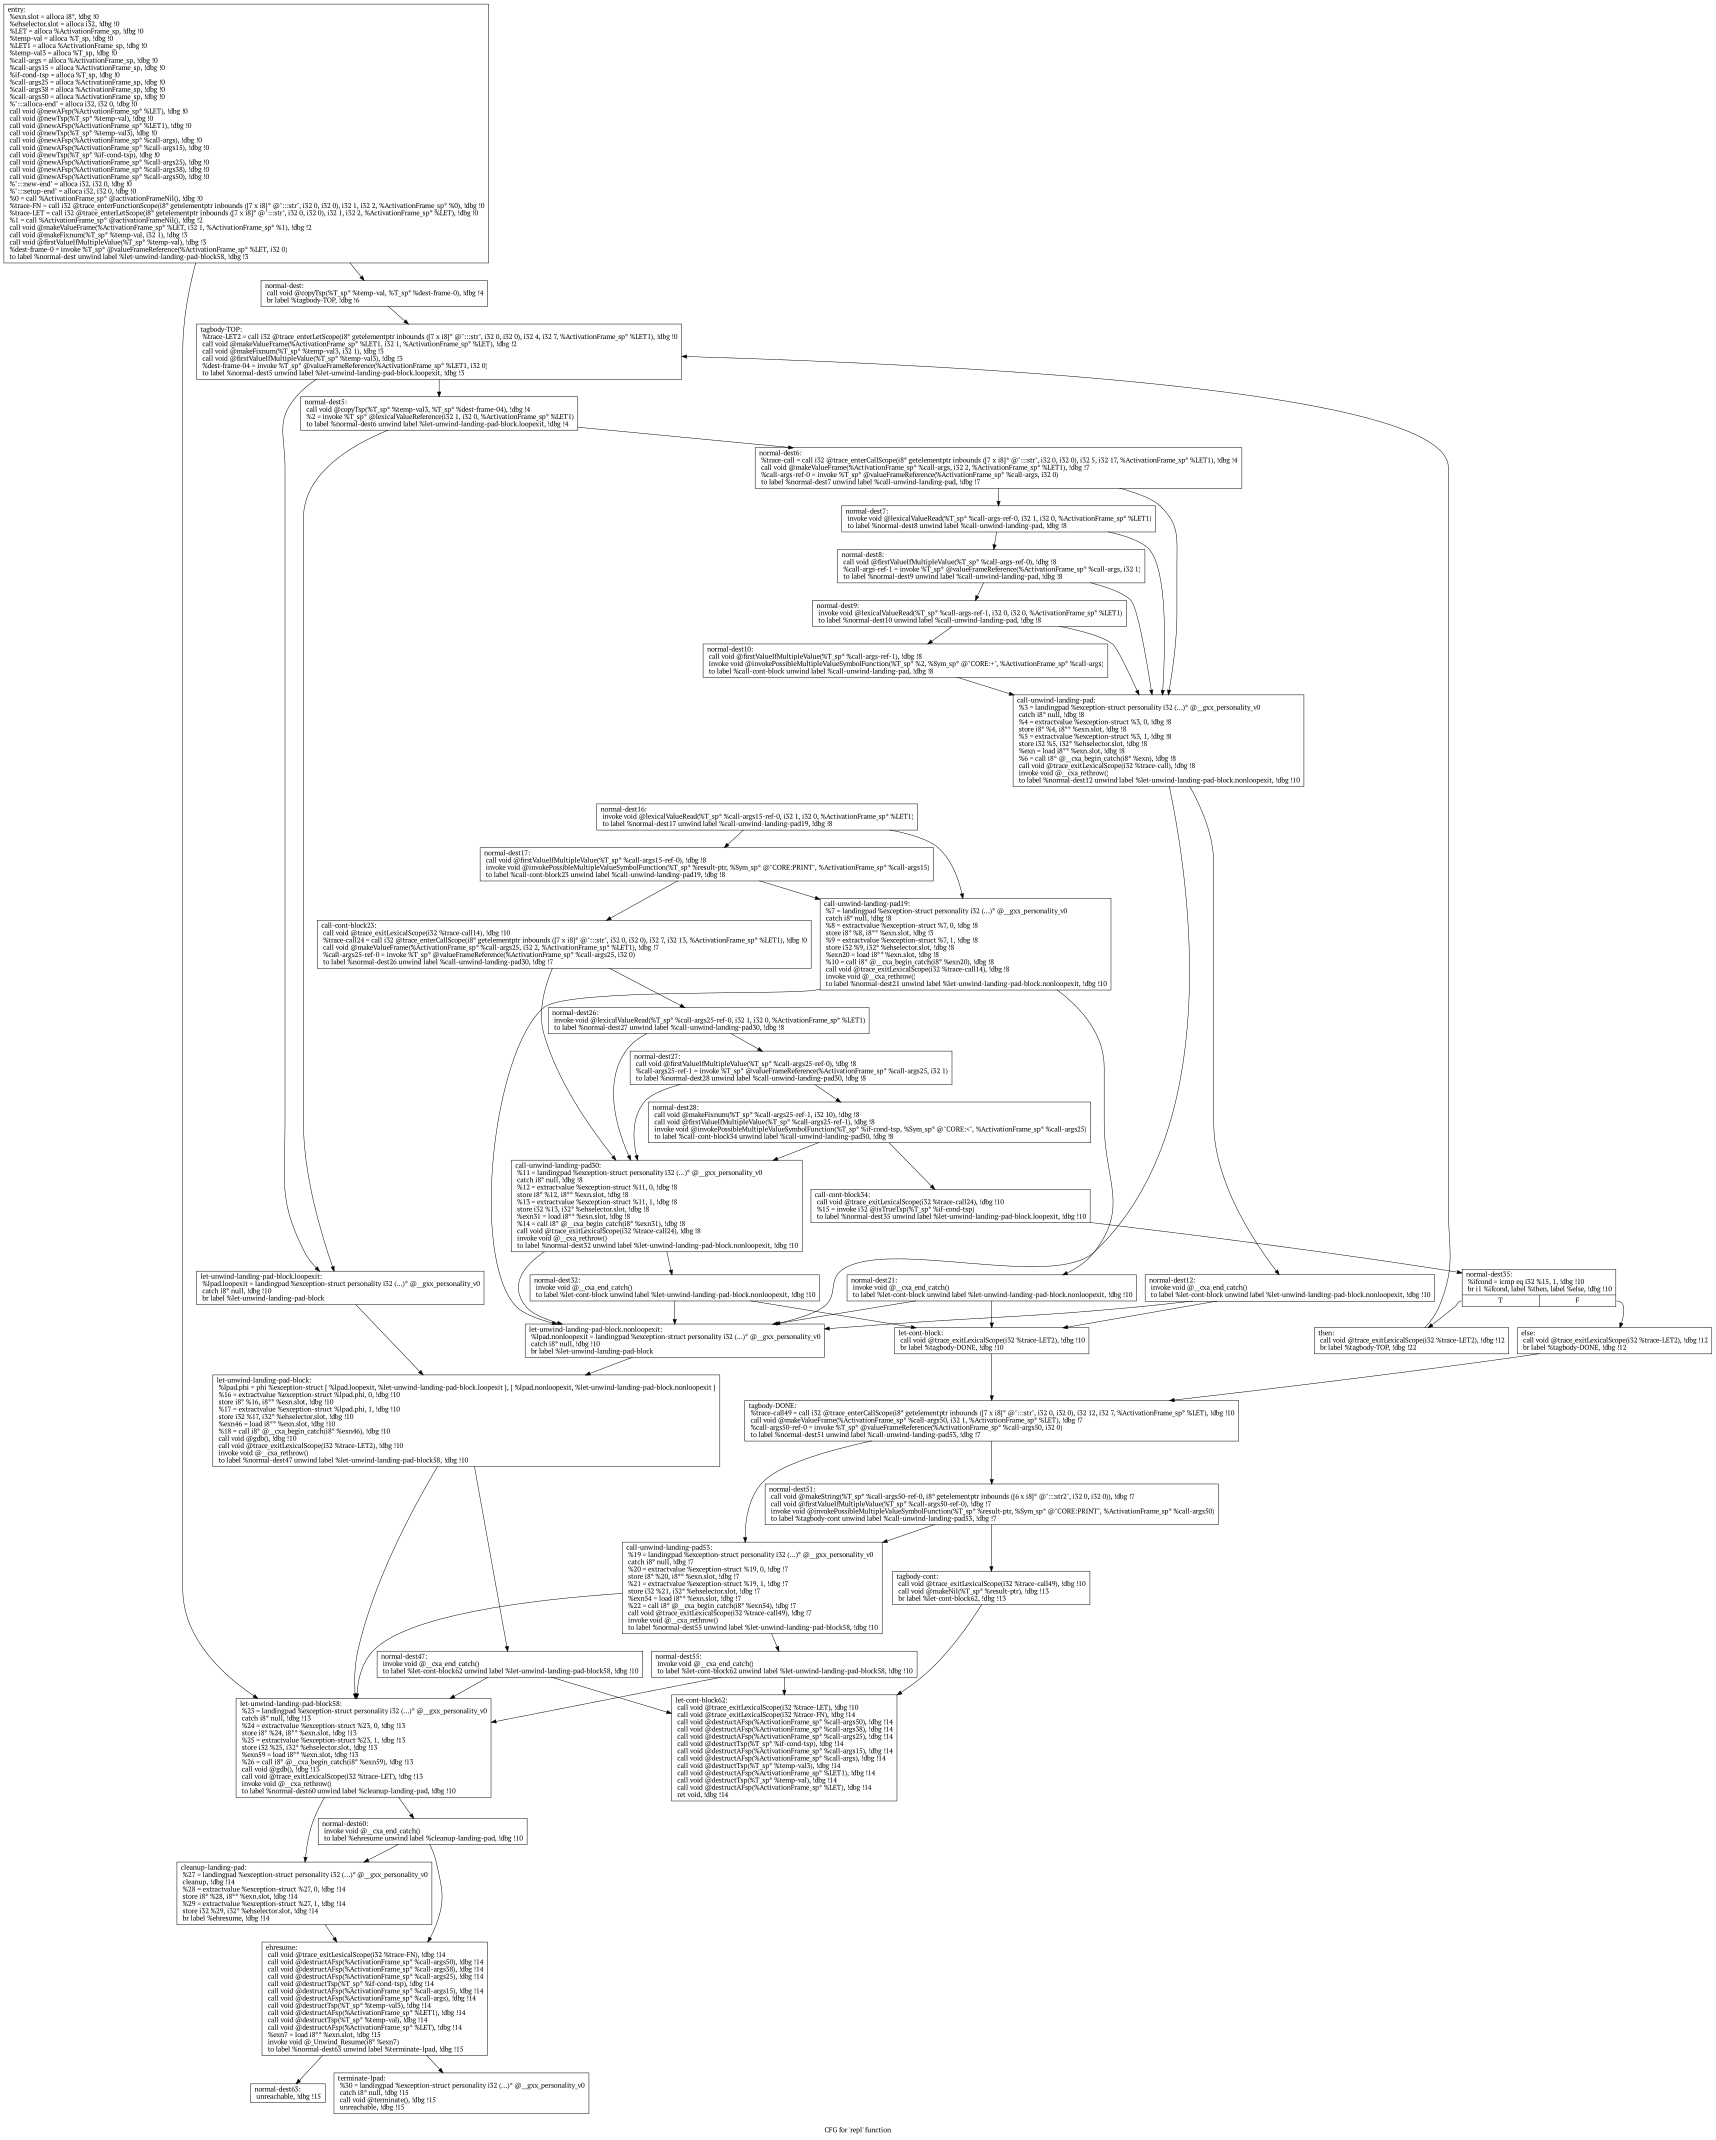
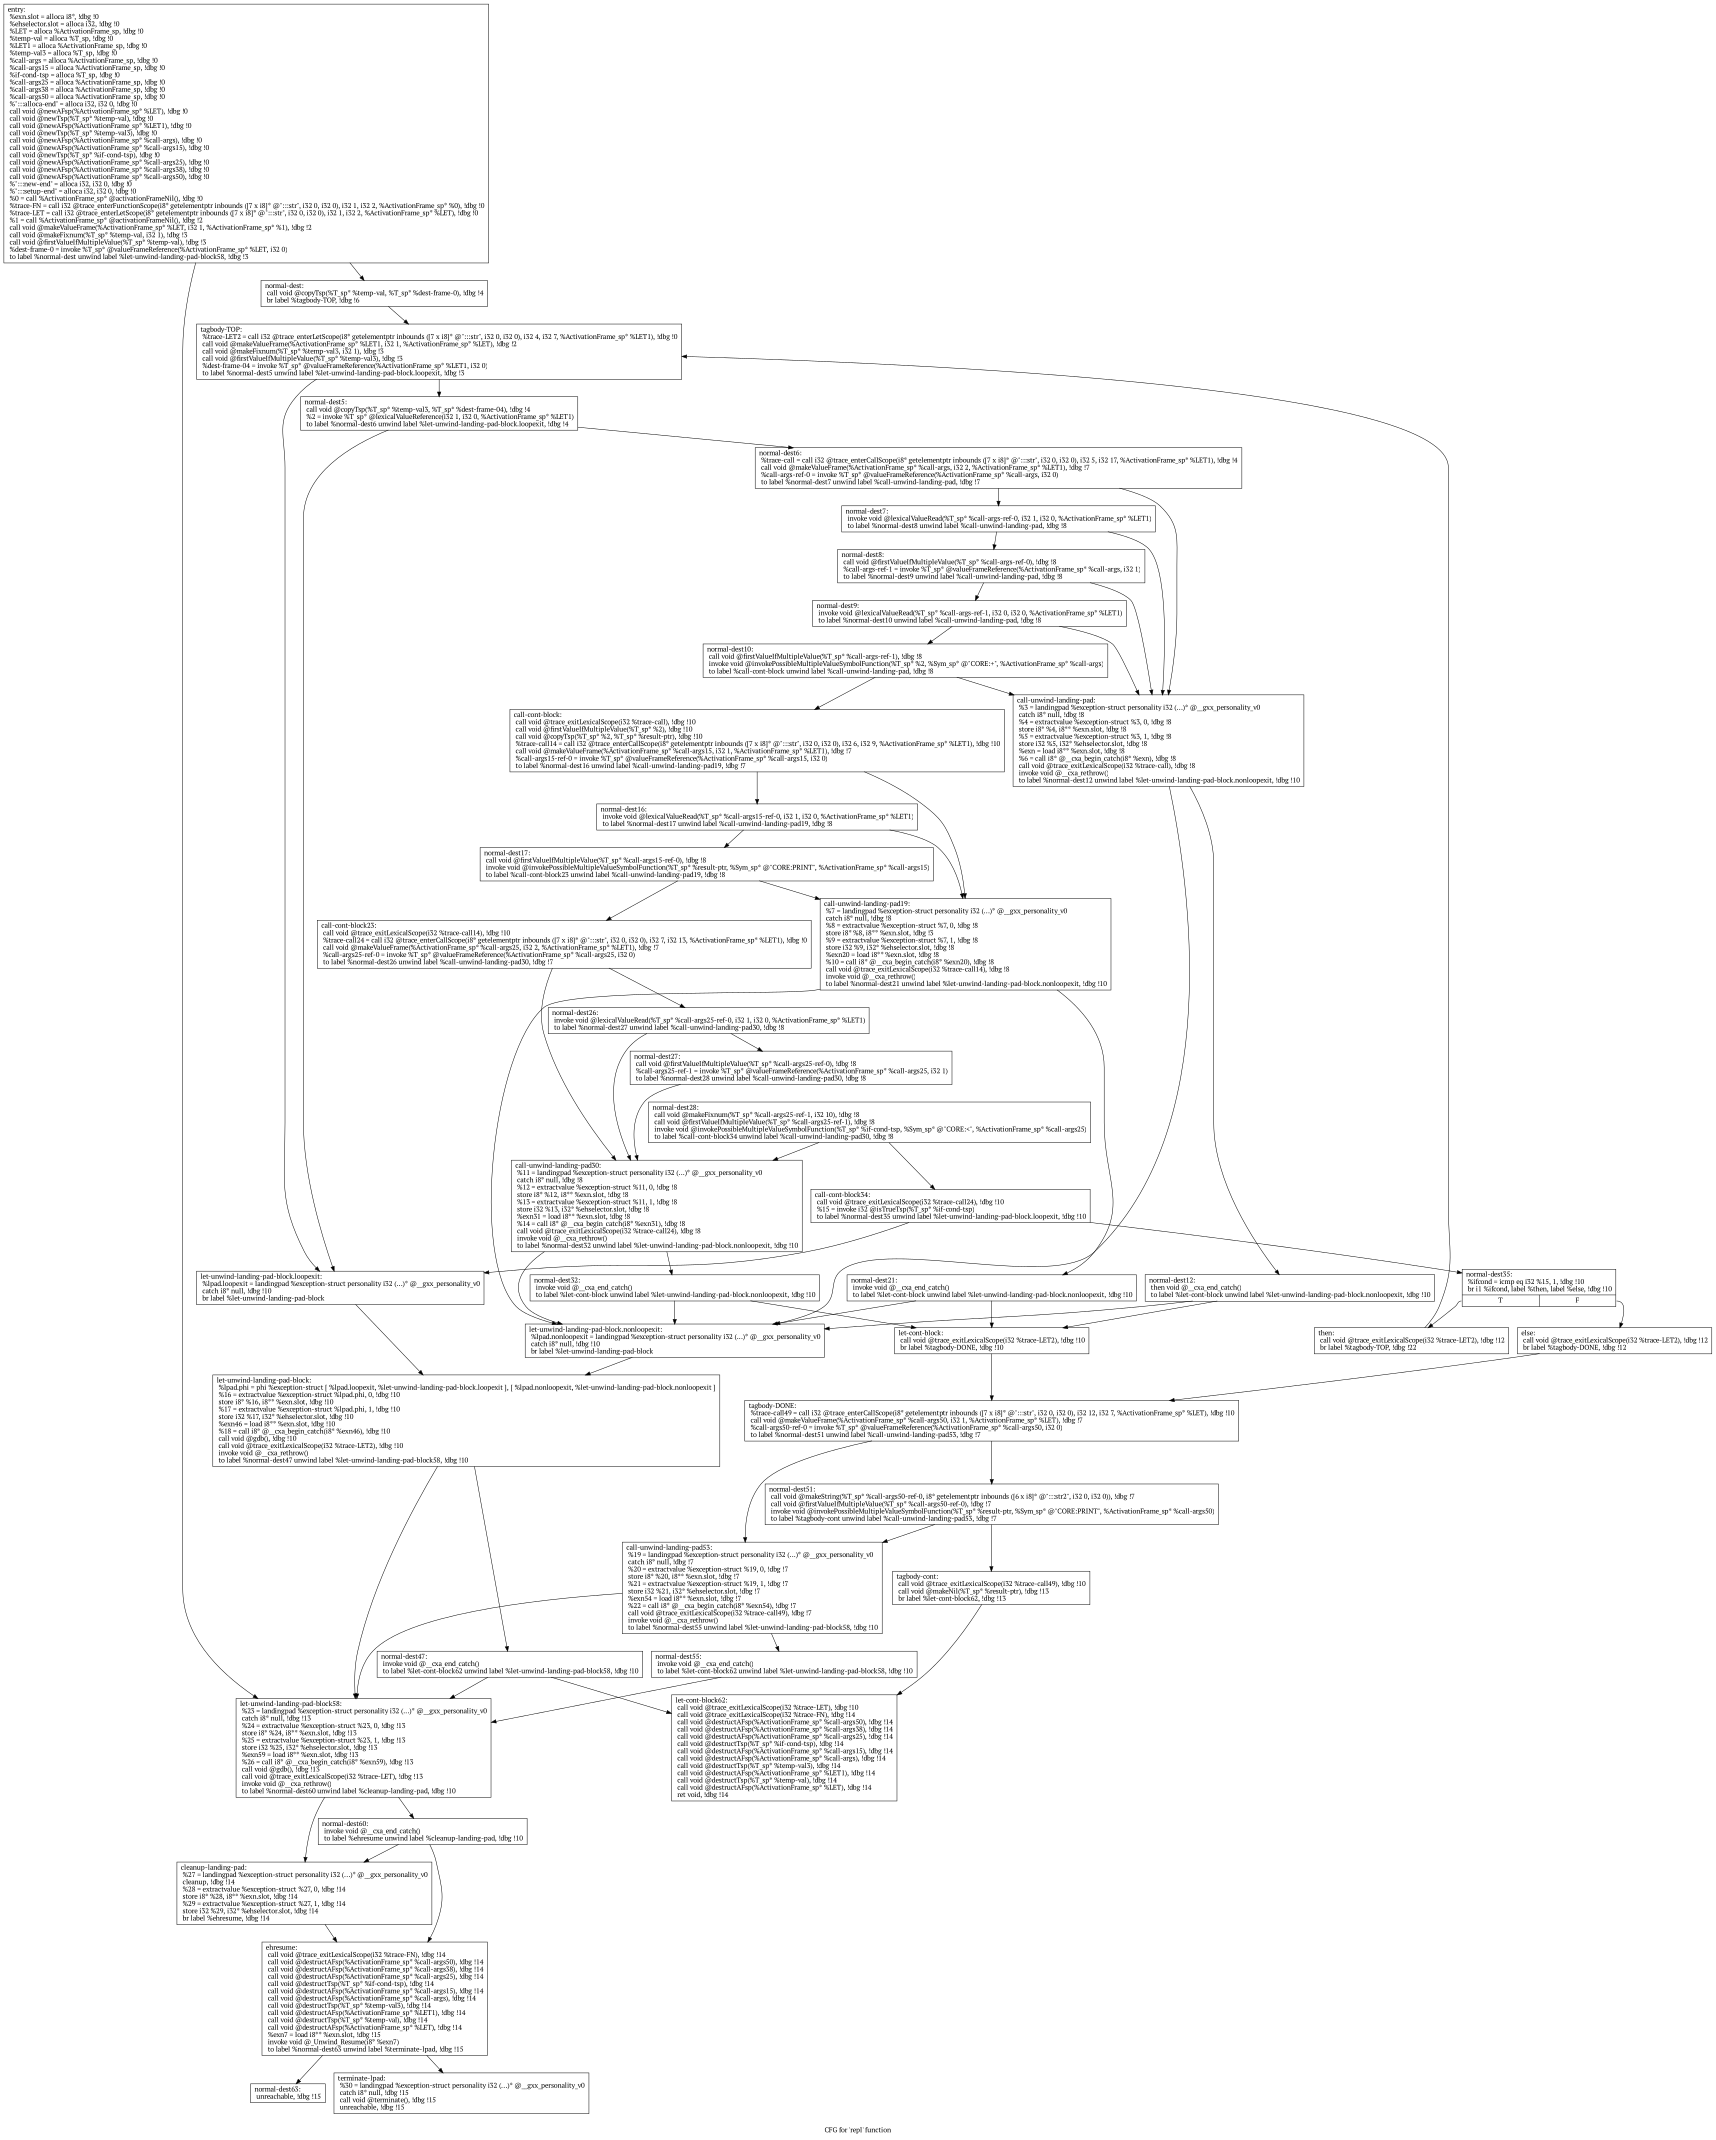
none -> (757, 741)
(826, 1092) -> none
none -> (701, 1264)
(1198, 1288) -> (1195, 1288)
(784, 1684) -> none
